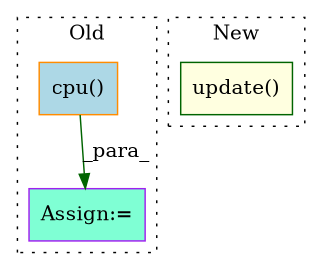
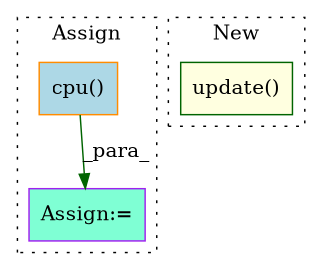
(87, 34) -> (87, 34)
